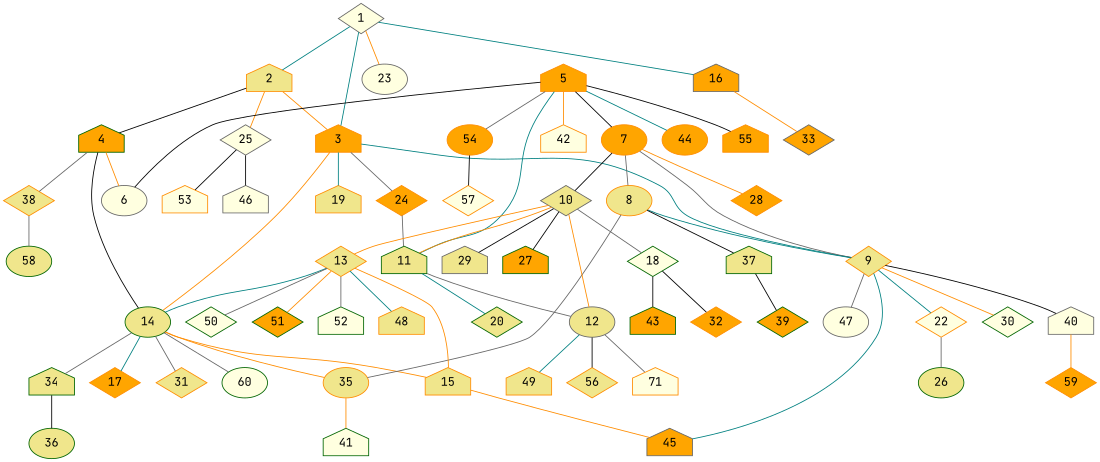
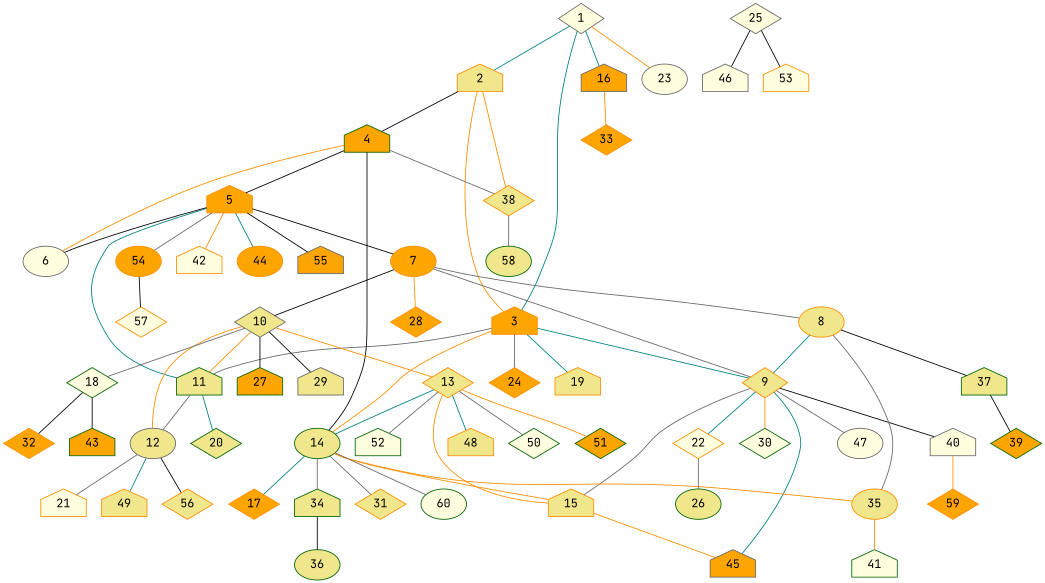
(257, 110) -> (494, 139)
(746, 140) -> (321, 261)
(809, 140) -> (606, 140)
none -> (295, 172)
(403, 231) -> (359, 347)
(655, 383) -> (64, 504)
none -> (661, 432)
